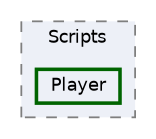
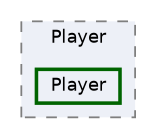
(78, 38) -> (78, 38)
